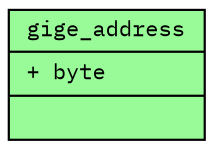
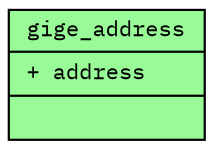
(67, 73) -> (87, 73)
